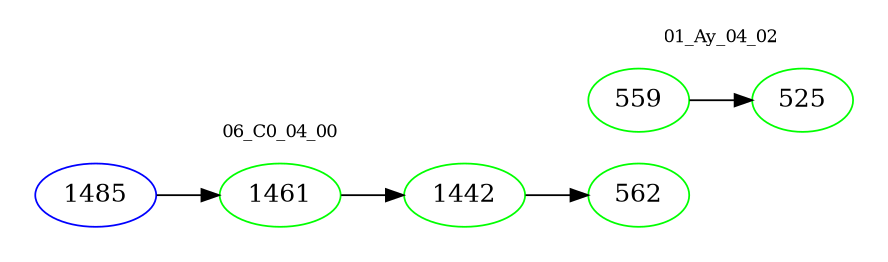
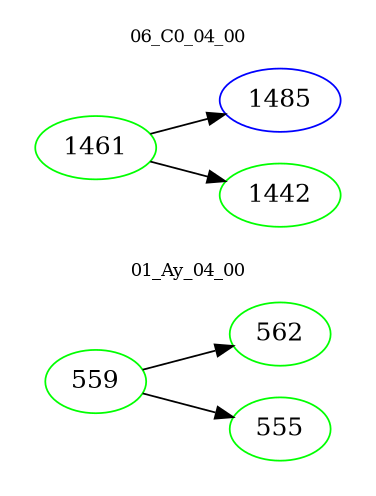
(721, 38) -> (188, 272)
(803, 100) -> (280, 429)
(179, 195) -> (179, 126)
(550, 195) -> (179, 360)
